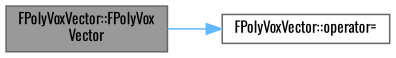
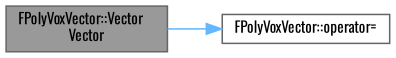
(87, 29) -> (87, 29)
